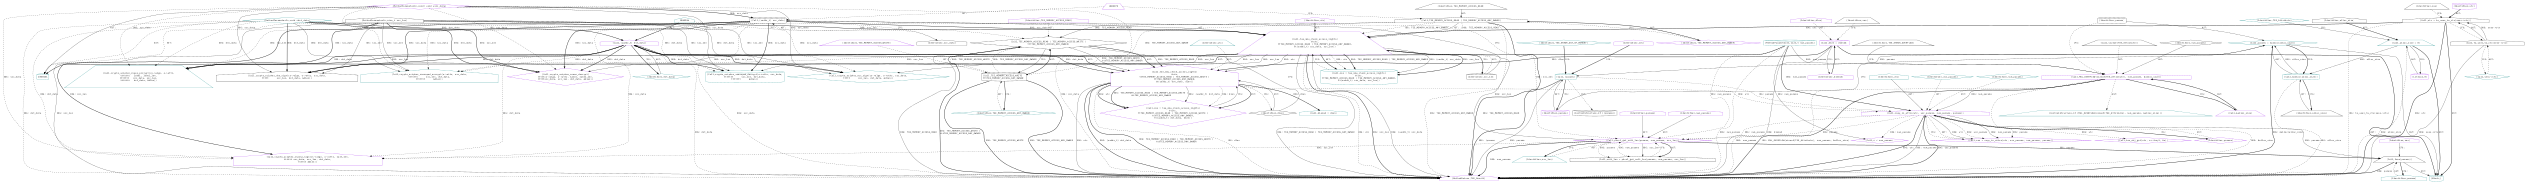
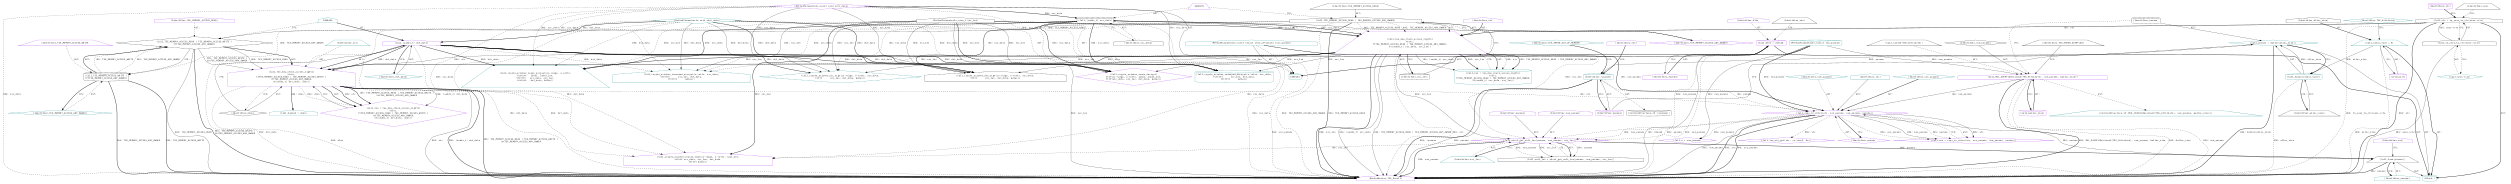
none -> (1251, 43)
(1566, 77) -> (1598, 77)
(1934, 94) -> (1881, 94)
(1925, 113) -> (1835, 113)
(2240, 113) -> (2033, 113)
